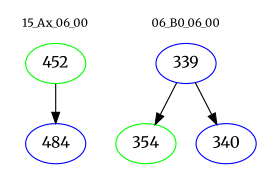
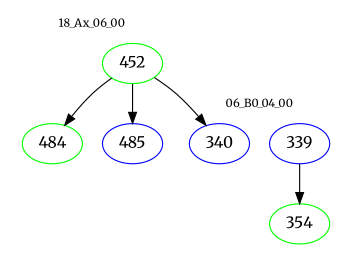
(56, 24) -> (92, 24)
(186, 24) -> (260, 104)
(204, 99) -> (188, 105)
(56, 144) -> (52, 144)
none -> (133, 144)
